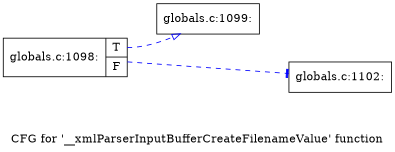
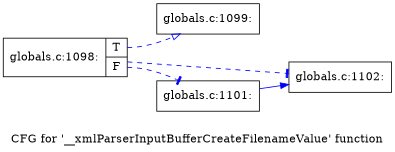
none -> (208, 96)
